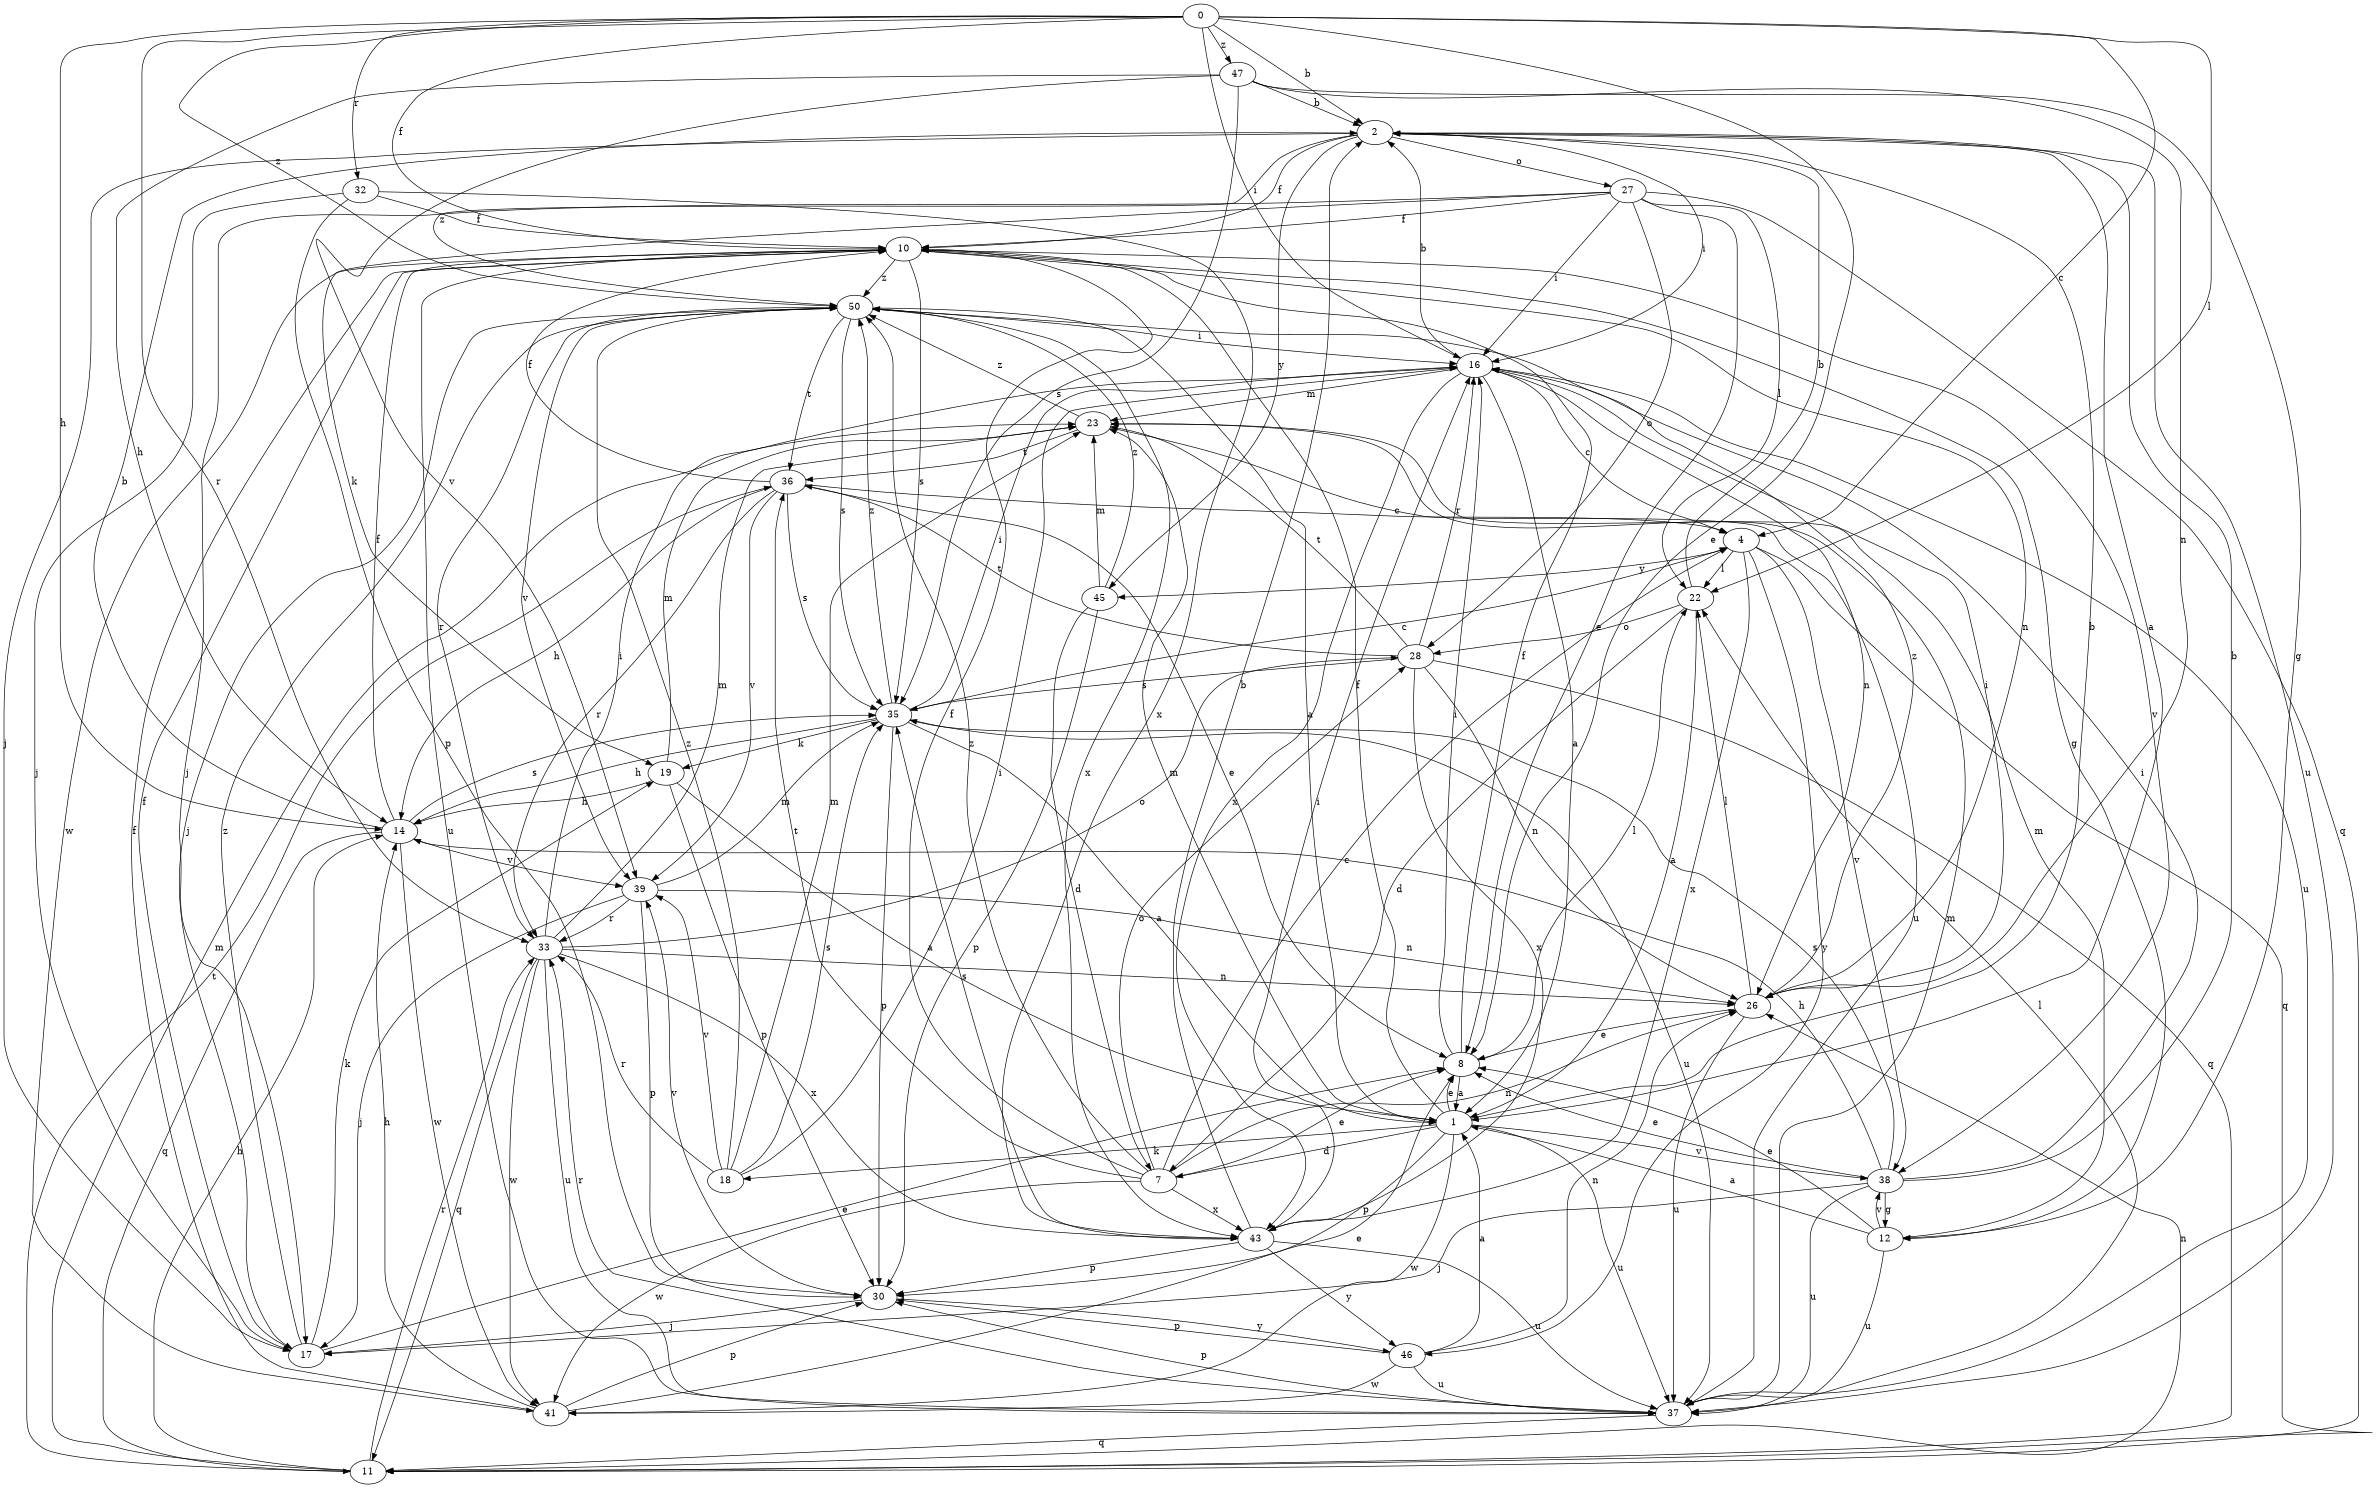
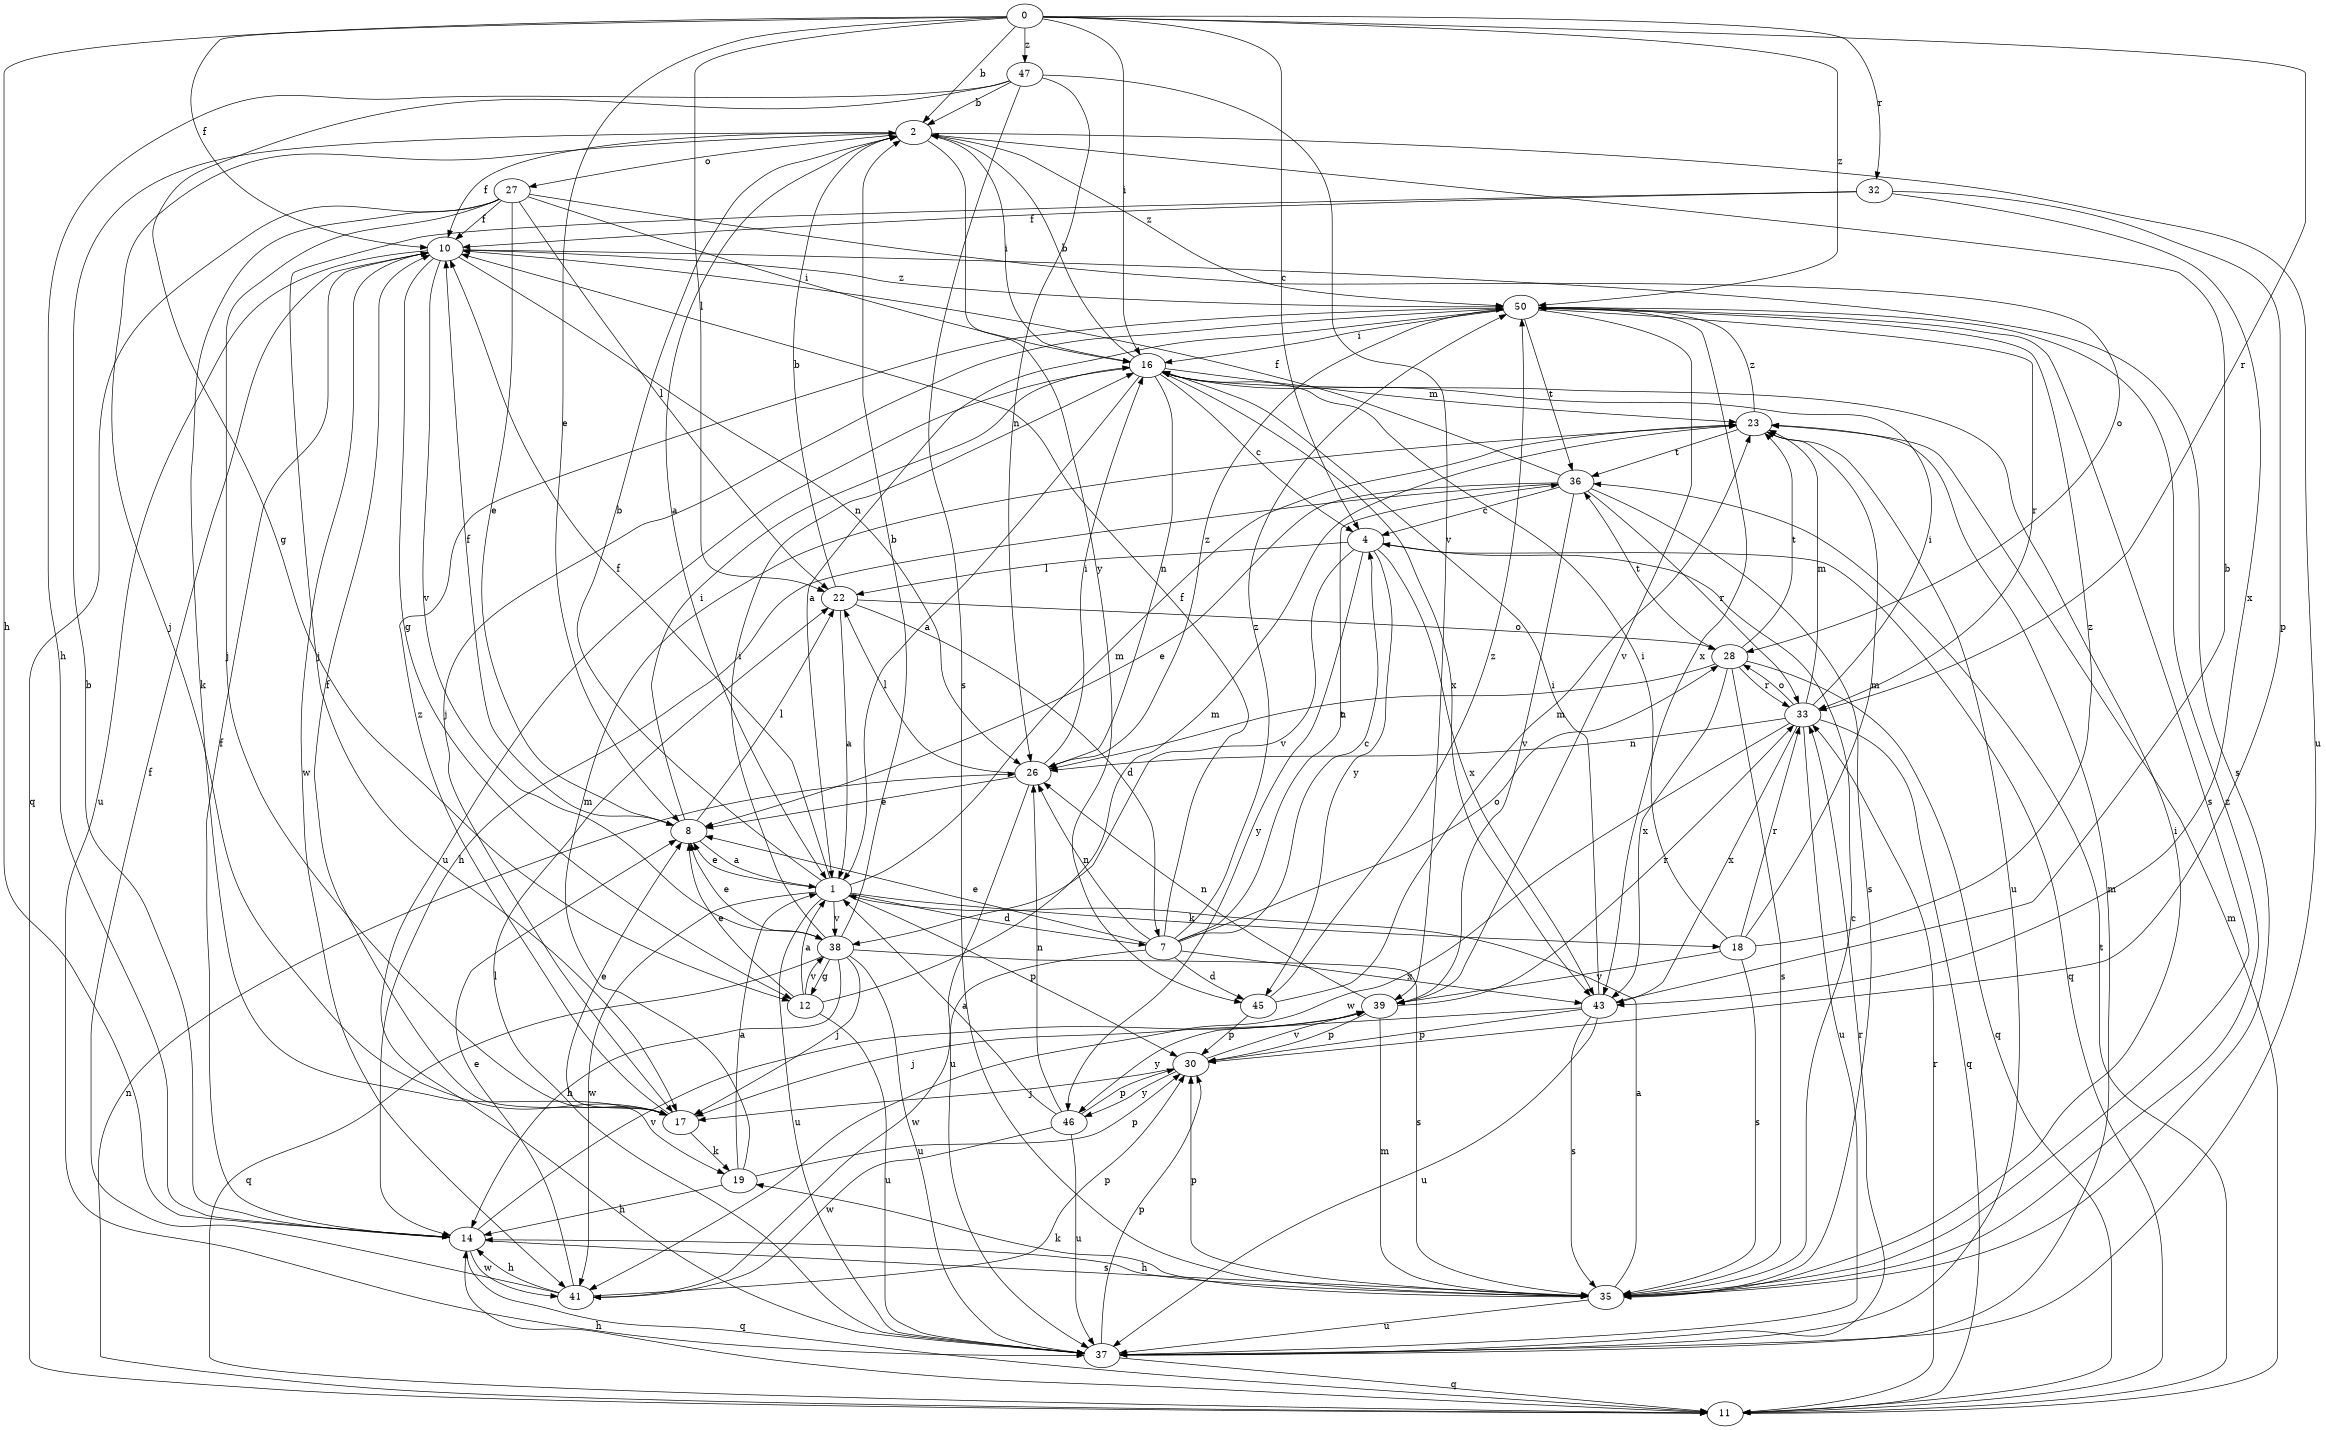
(1451, 529) -> (1760, 687)
(1075, 900) -> (1205, 979)
none -> (543, 1387)
